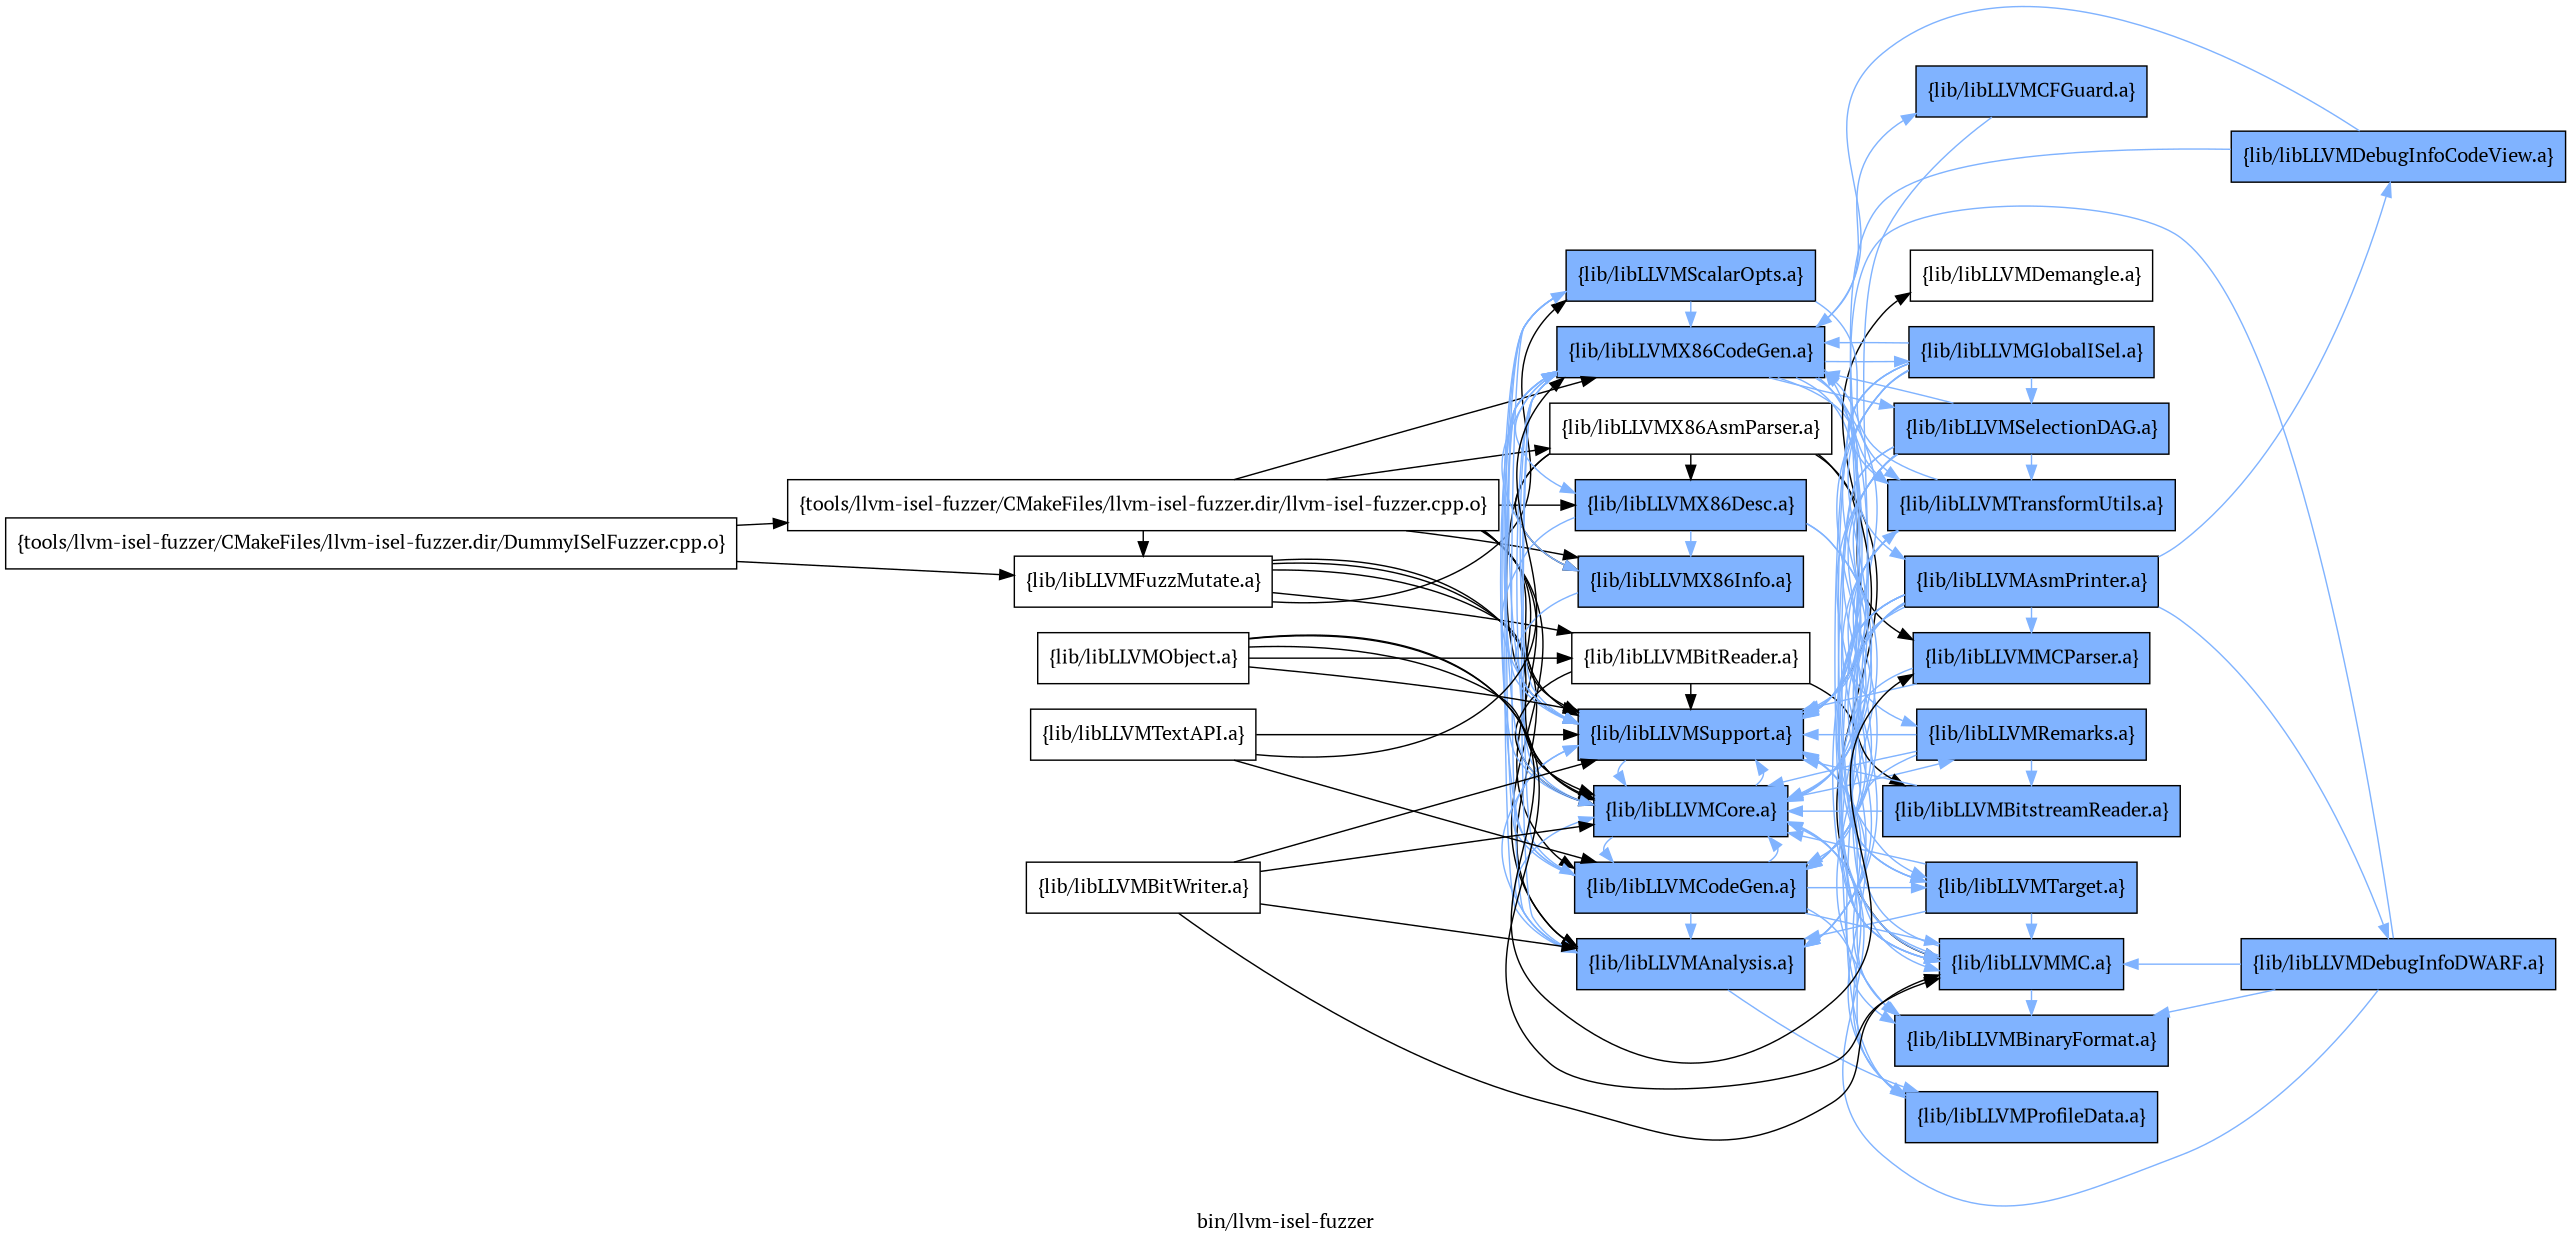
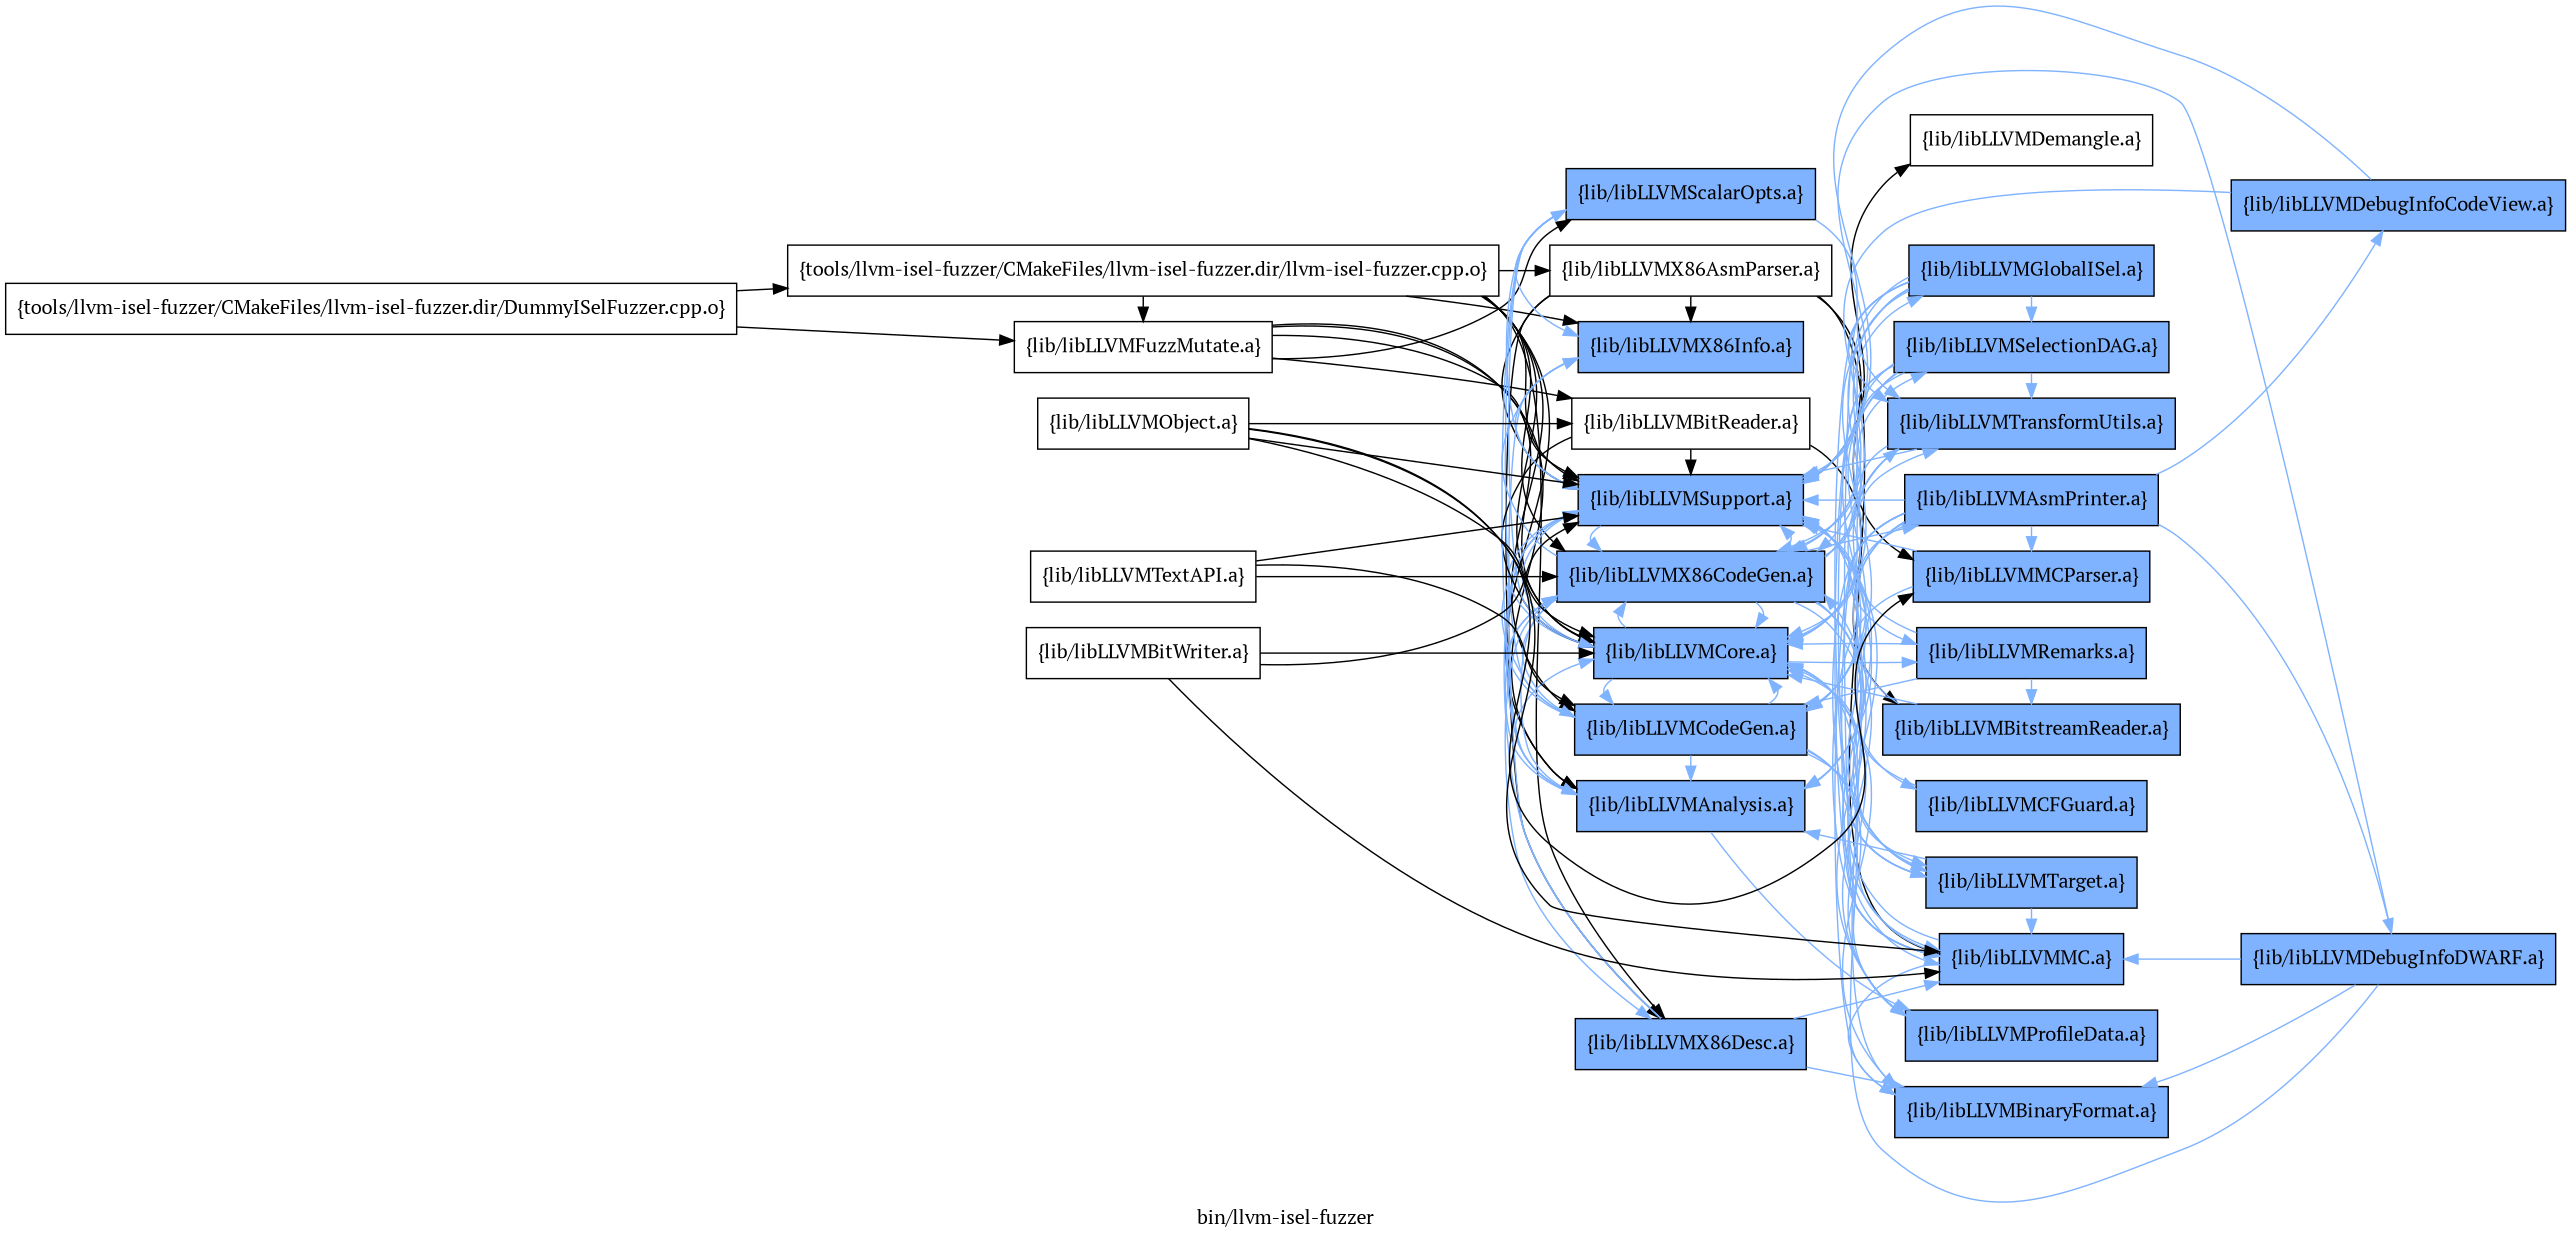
(1691, 307) -> (1525, 297)
none -> (1854, 706)
(1411, 925) -> none
